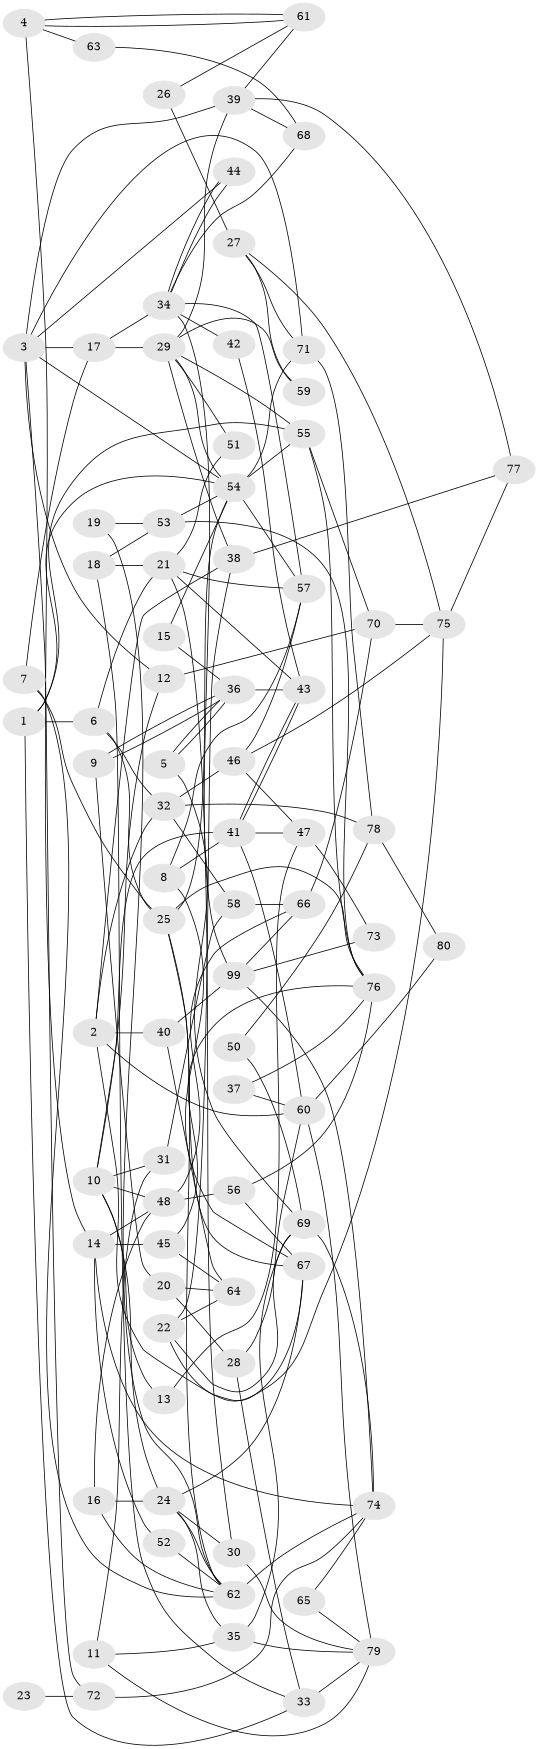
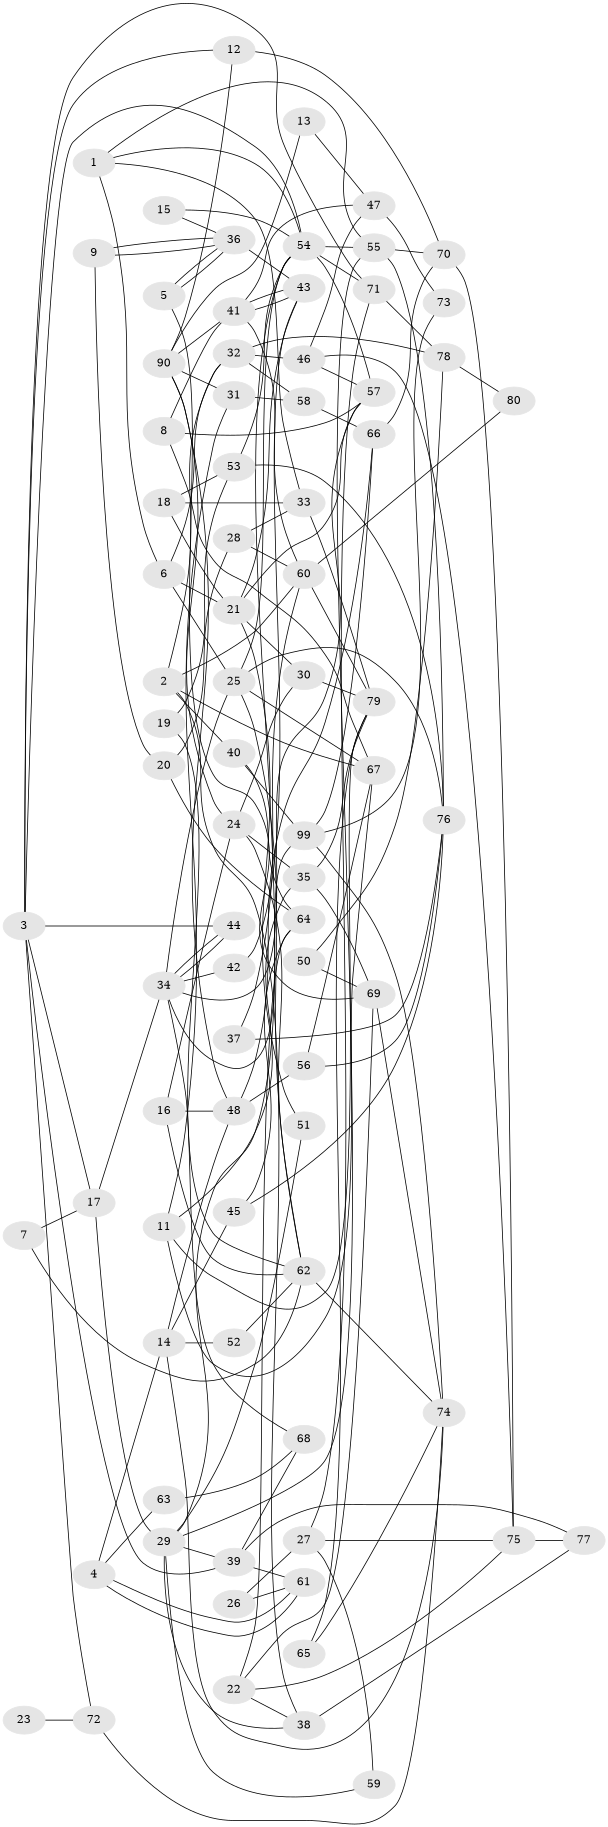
(83, 805) -> (187, 846)
(94, 1181) -> (164, 364)
(274, 1406) -> (330, 1307)
